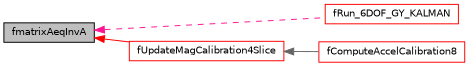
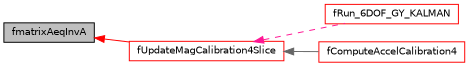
(215, 24) -> (304, 32)
(392, 52) -> (392, 52)
